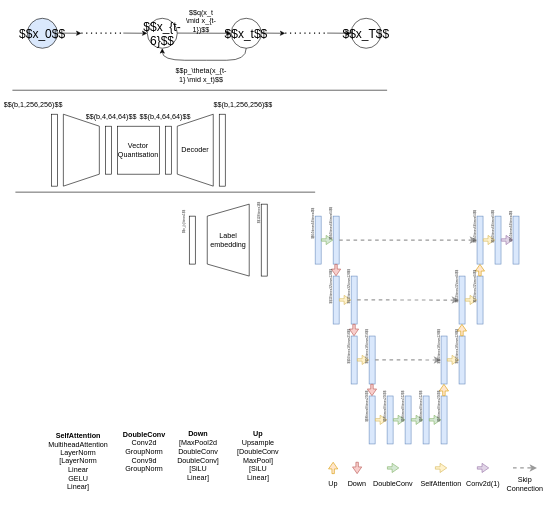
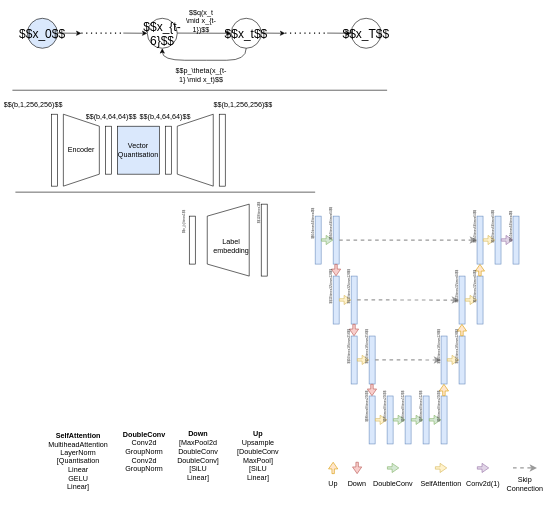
none -> (81, 150)
(138, 150) -> (138, 150)
(195, 150) -> none
(228, 240) -> (231, 246)
(144, 452) -> (144, 452)
(78, 462) -> (78, 462)
